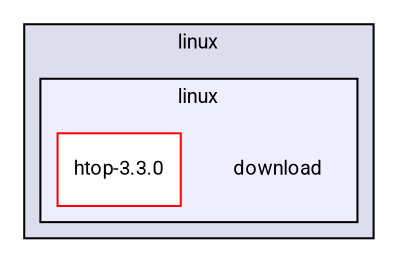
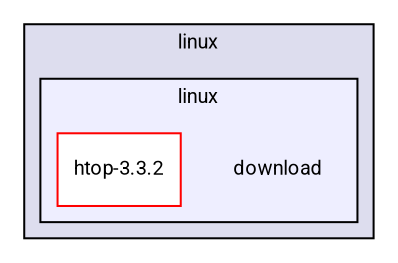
(119, 170) -> (119, 170)
